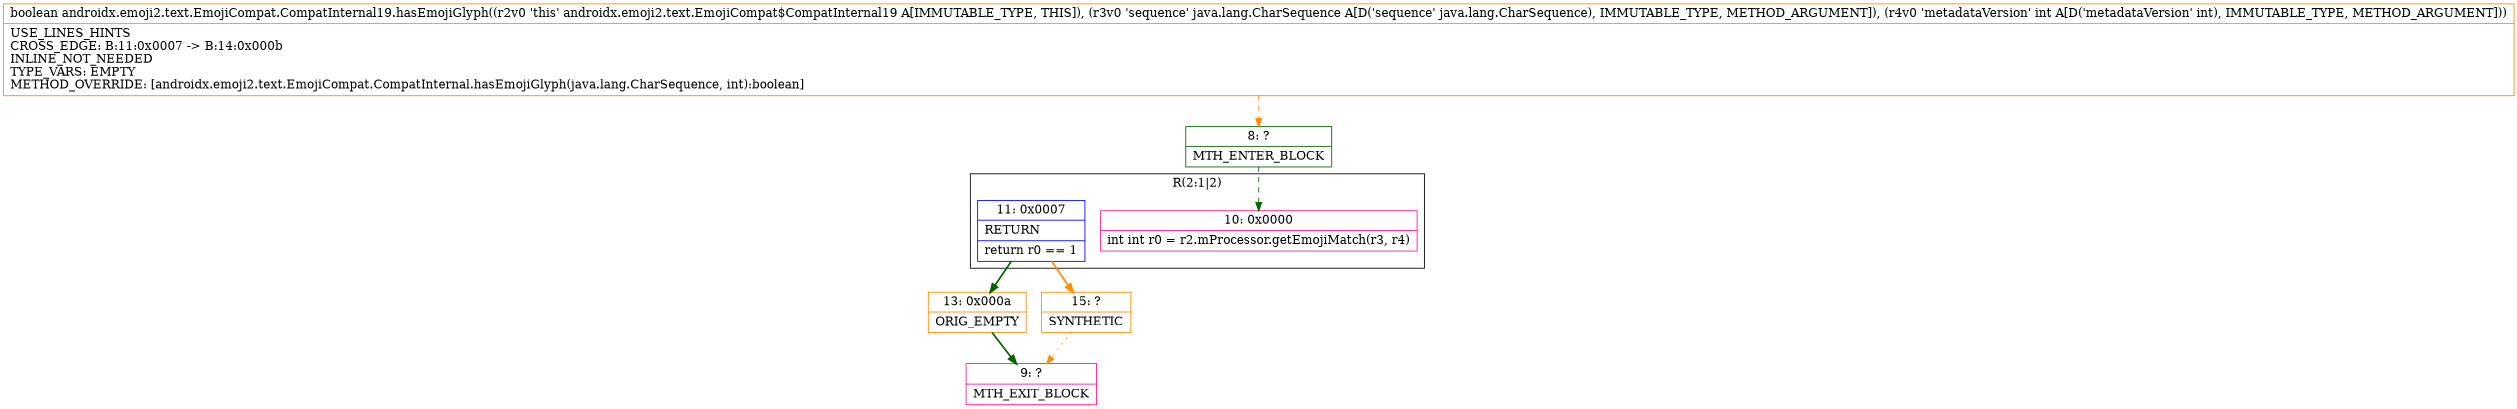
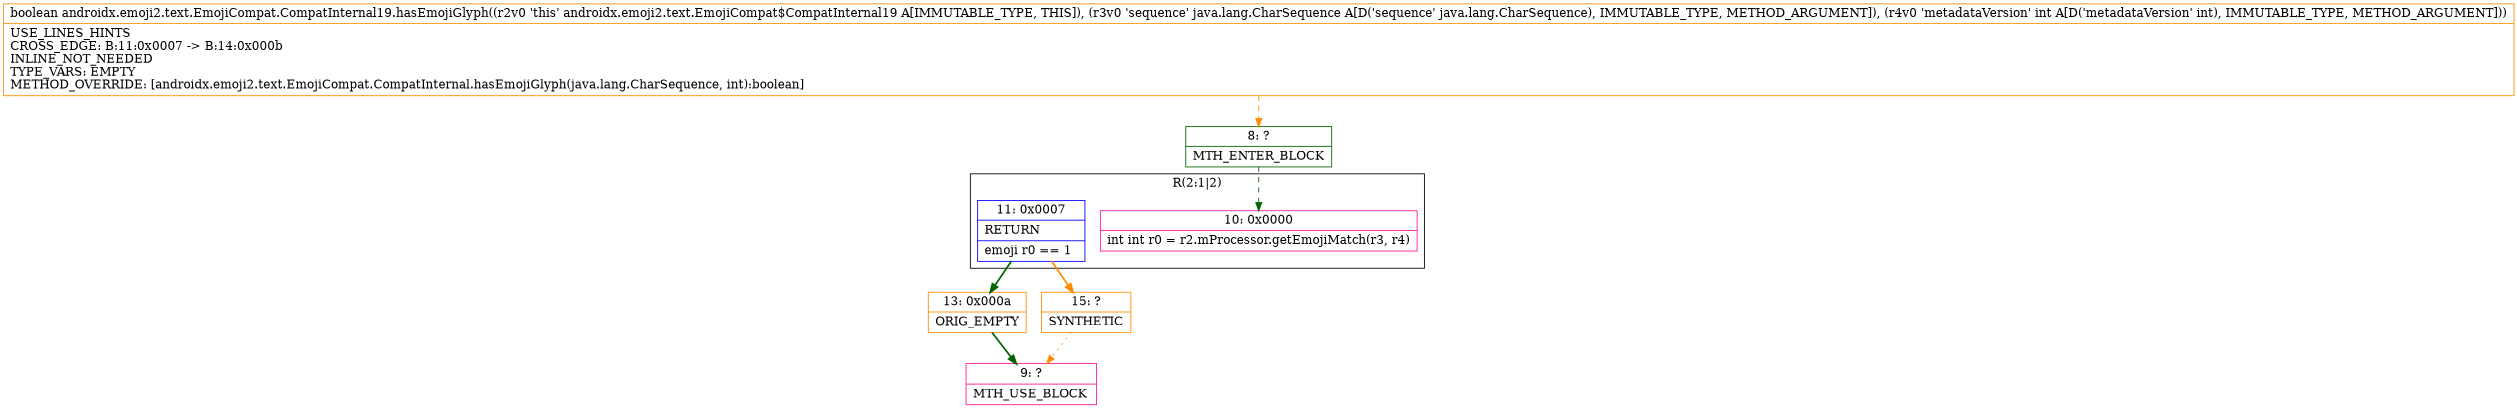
(1031, 251) -> (1028, 251)
(1031, 394) -> (1030, 394)
